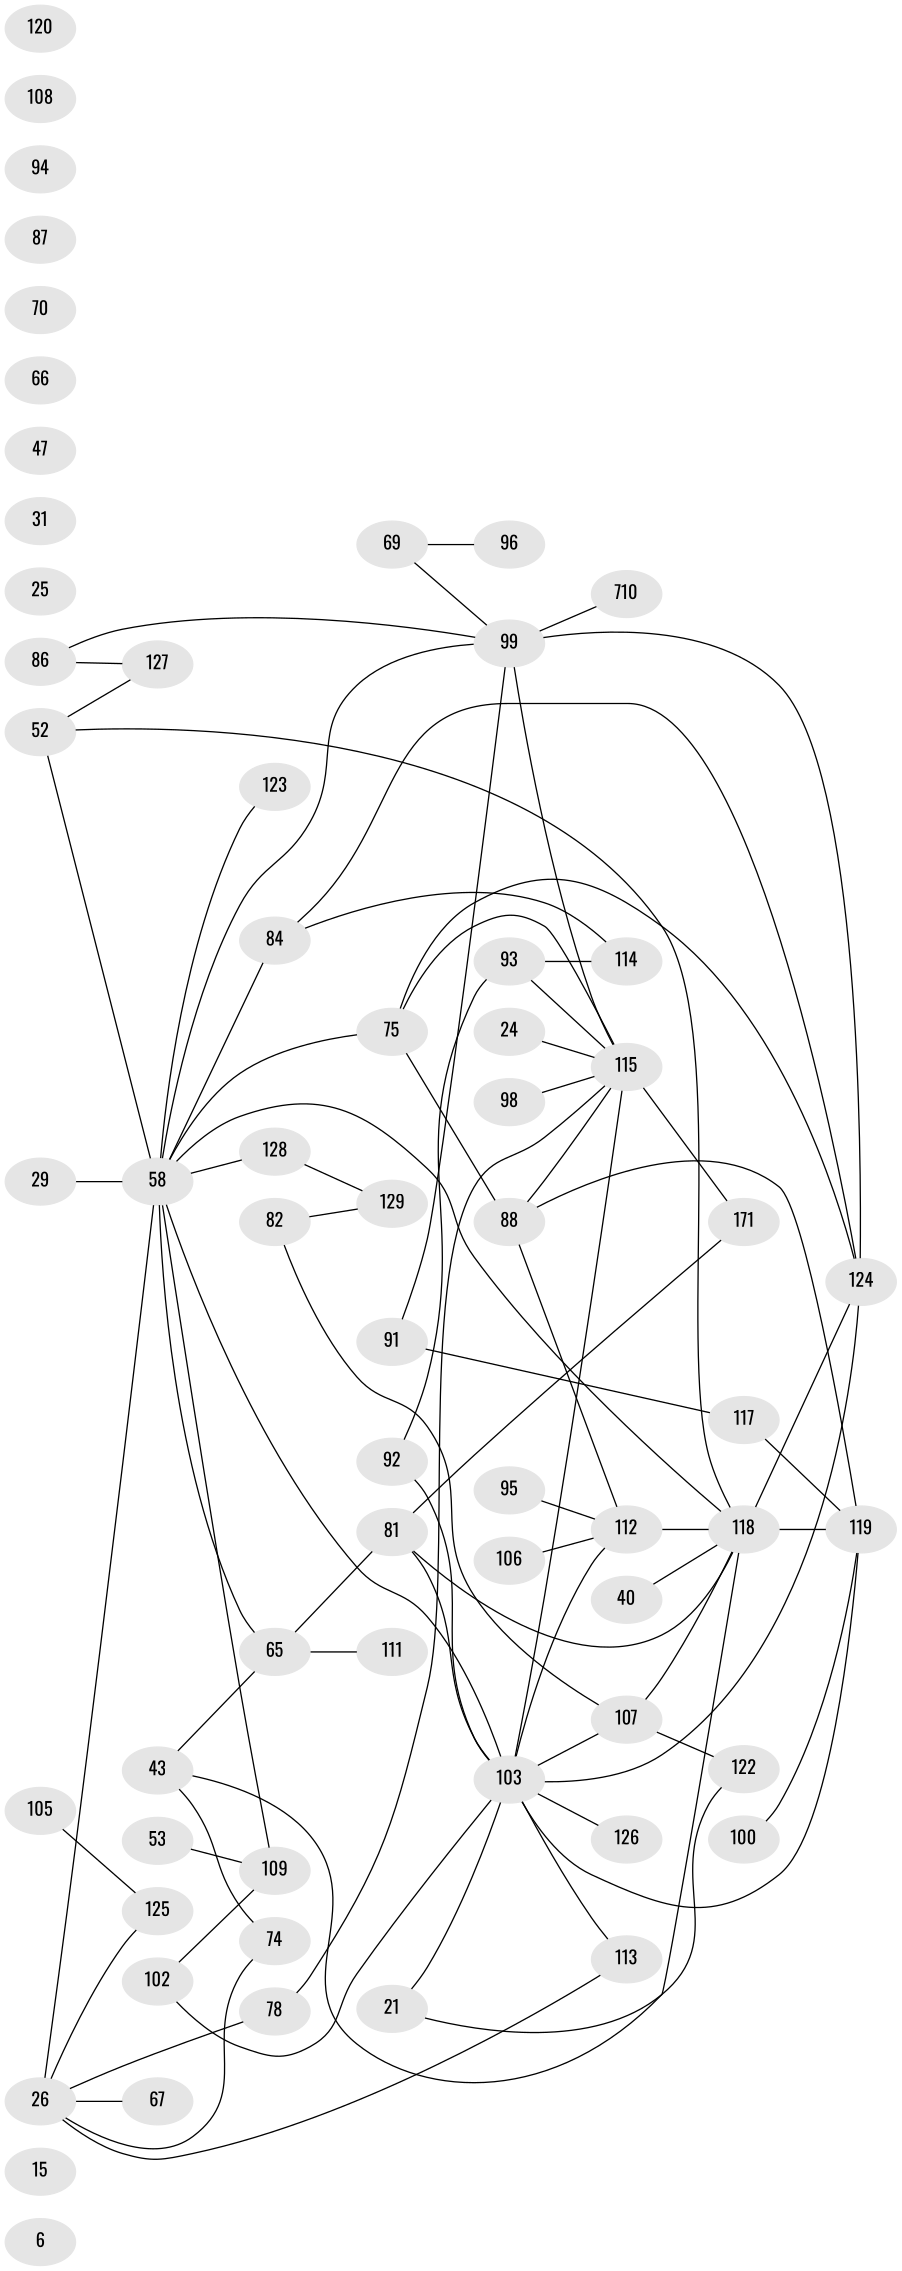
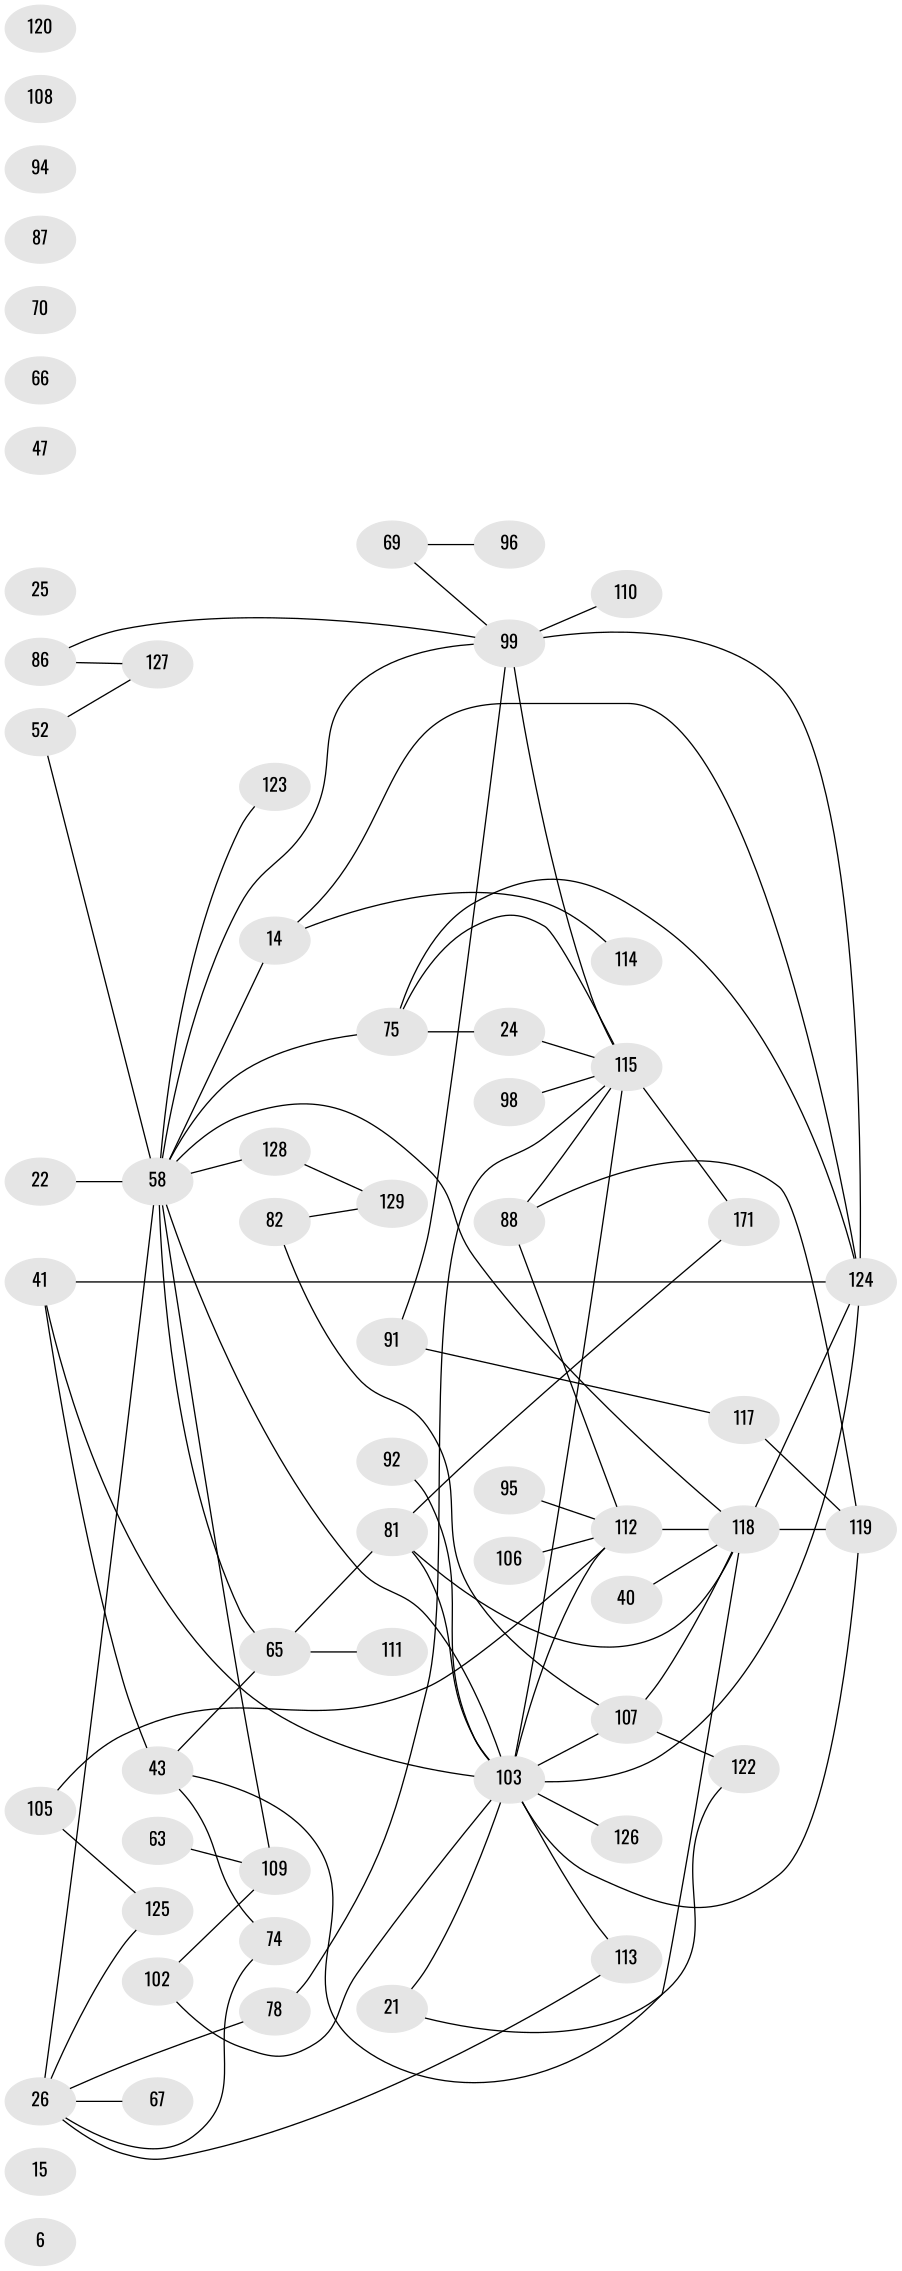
(40, 521) -> none
(627, 594) -> (627, 594)
(624, 885) -> none
(275, 941) -> (275, 941)
(509, 961) -> none
(453, 1130) -> (450, 1032)
(40, 1182) -> (40, 1182)
none -> (40, 1282)
none -> (345, 1709)
(744, 1840) -> none
(158, 1841) -> (158, 1841)
